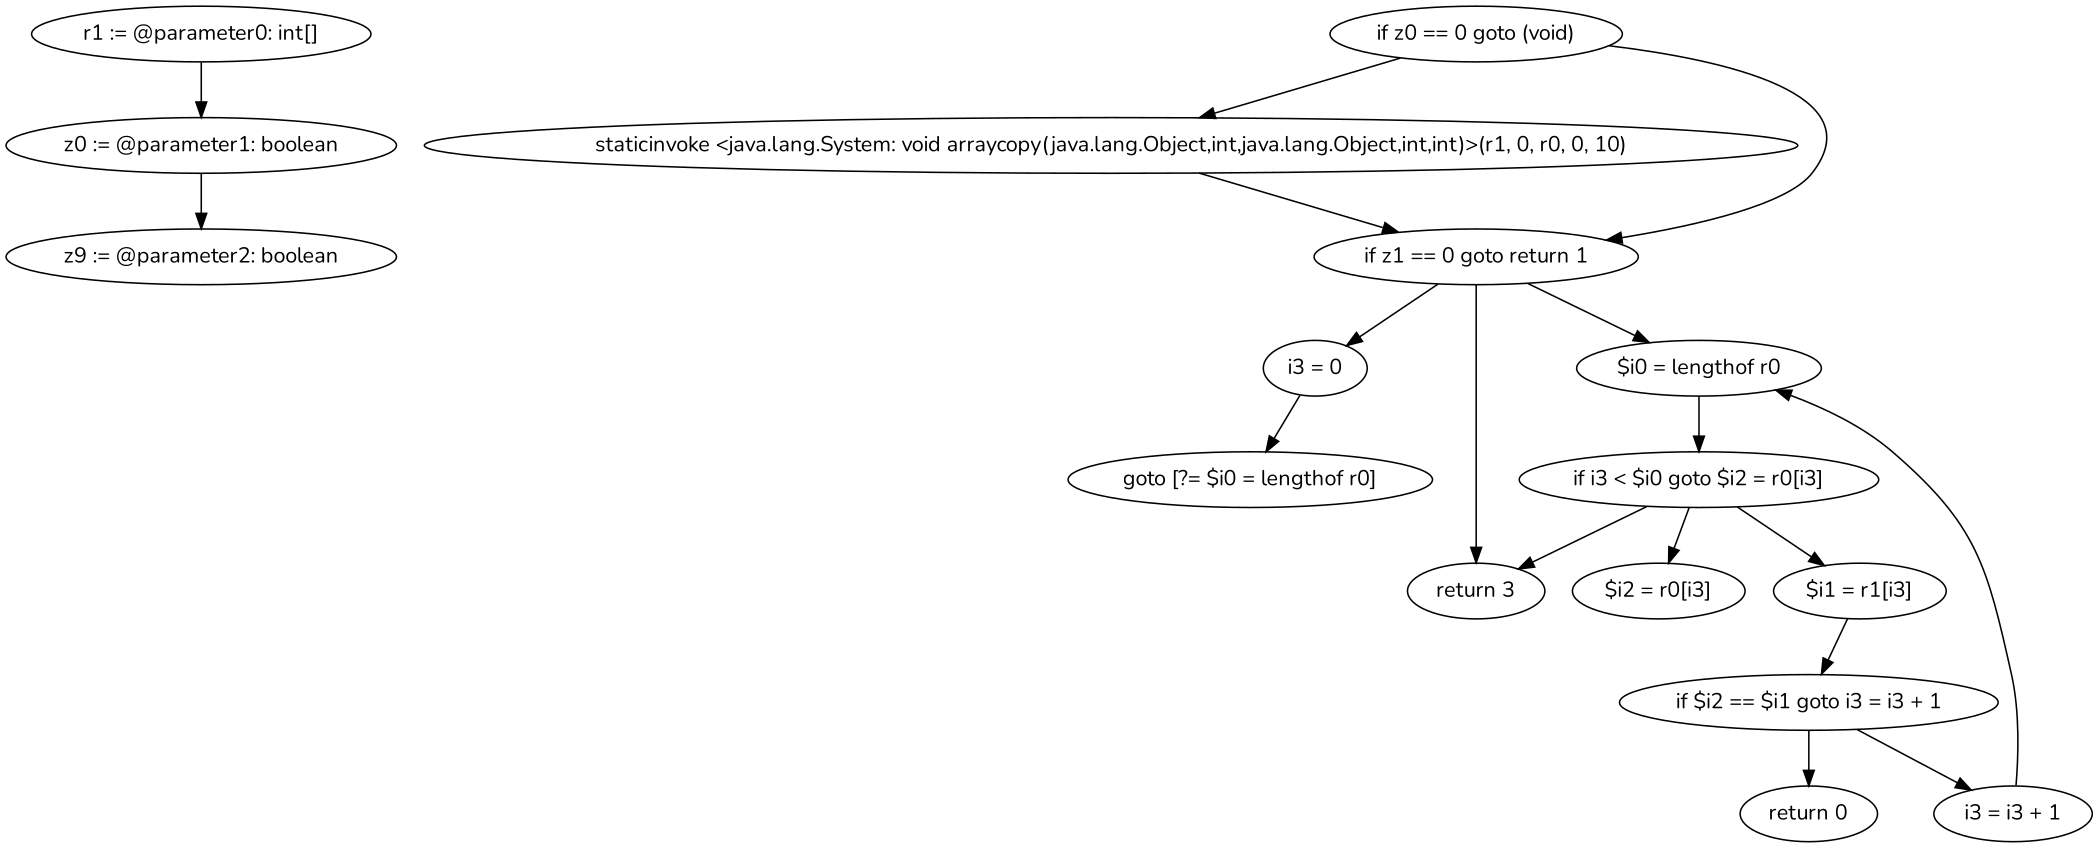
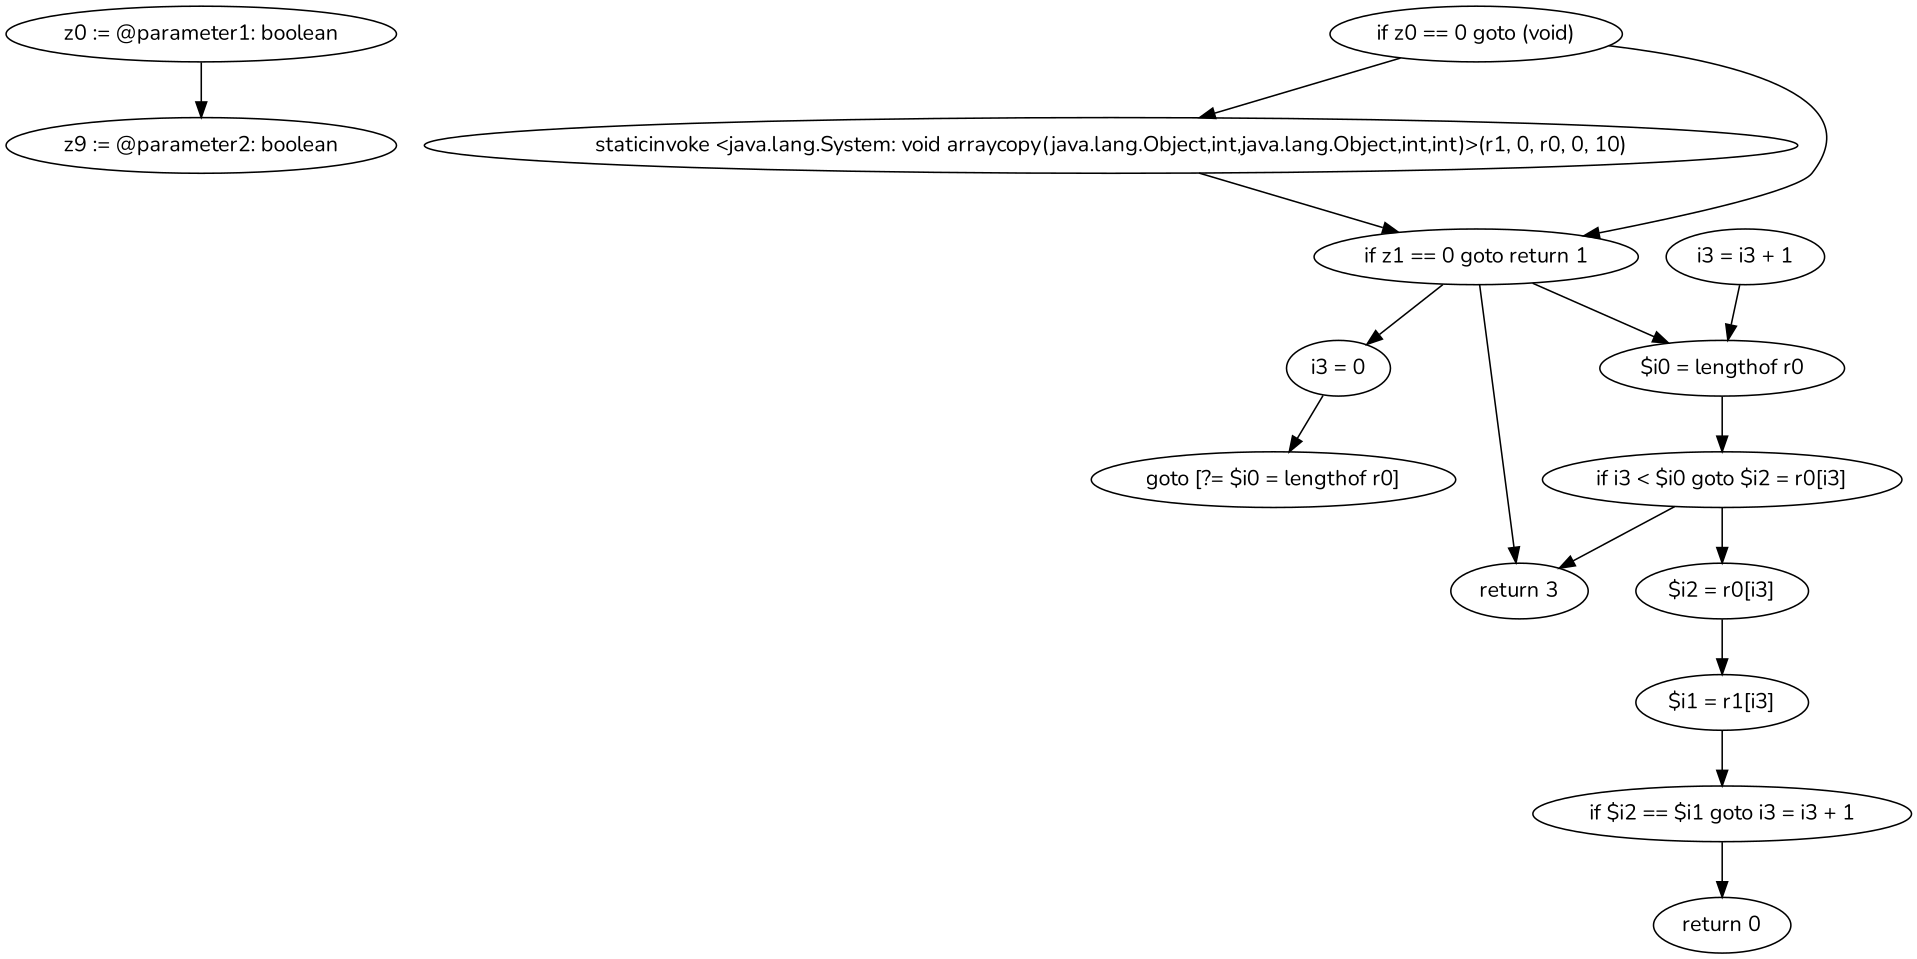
(201, 34) -> none
(1774, 532) -> (1722, 639)
(1907, 756) -> none
